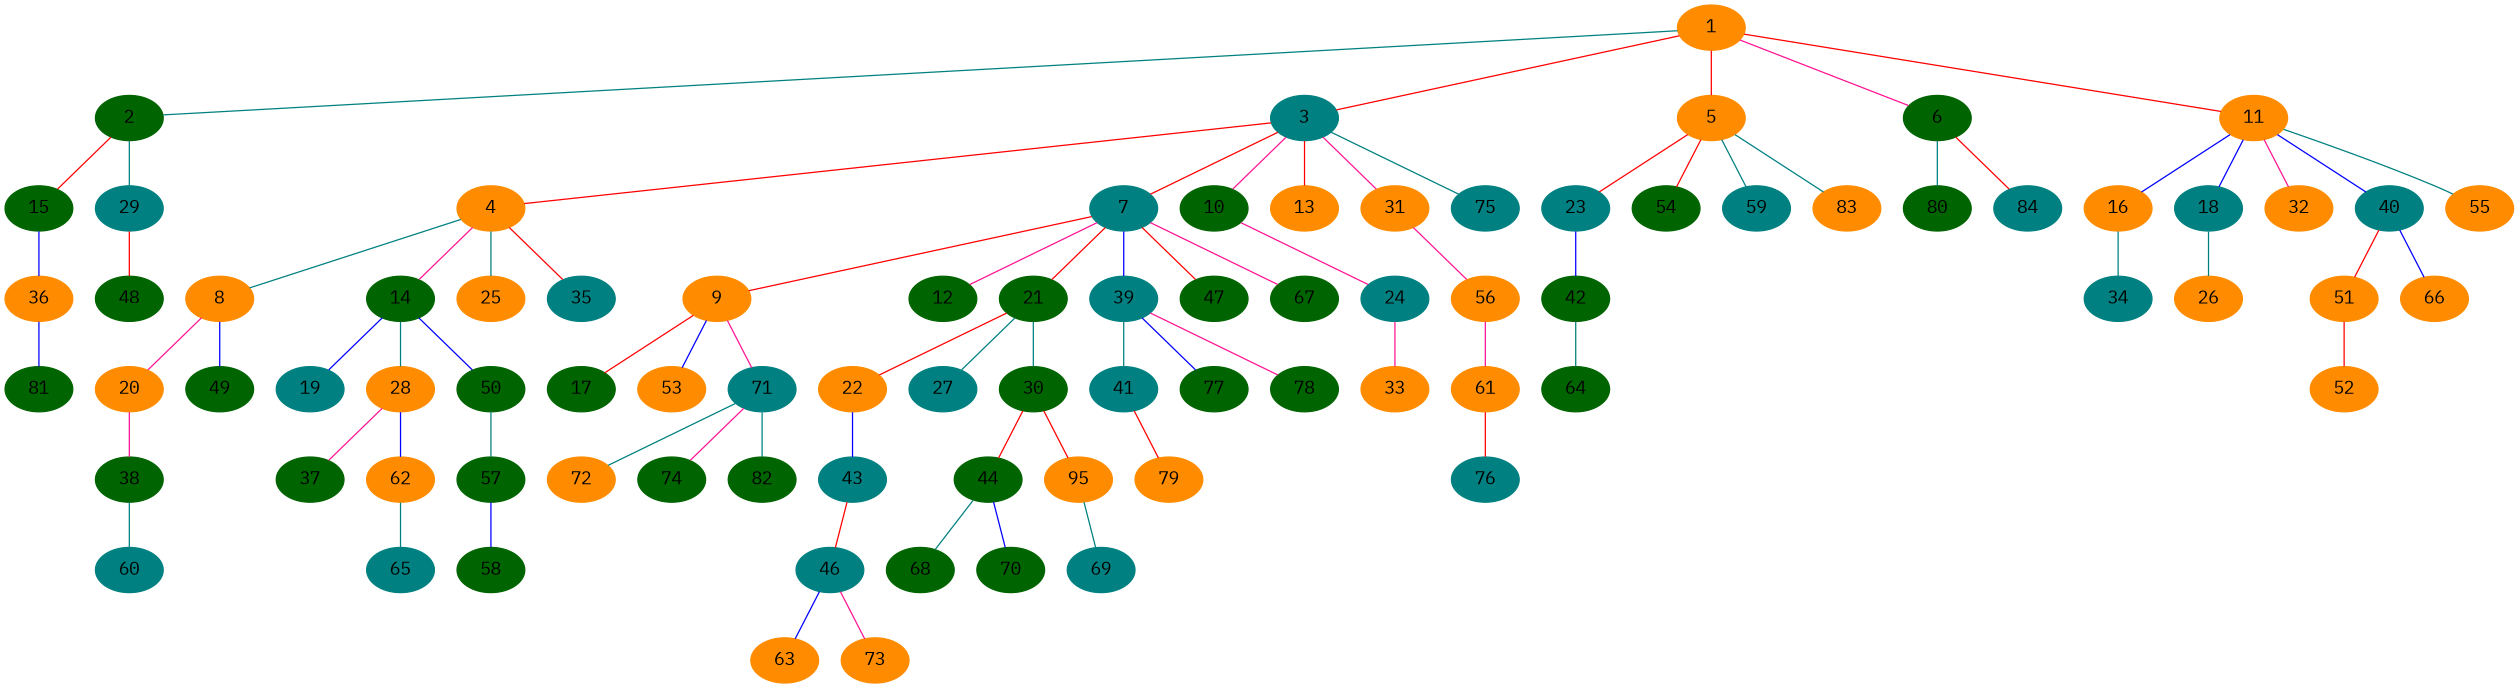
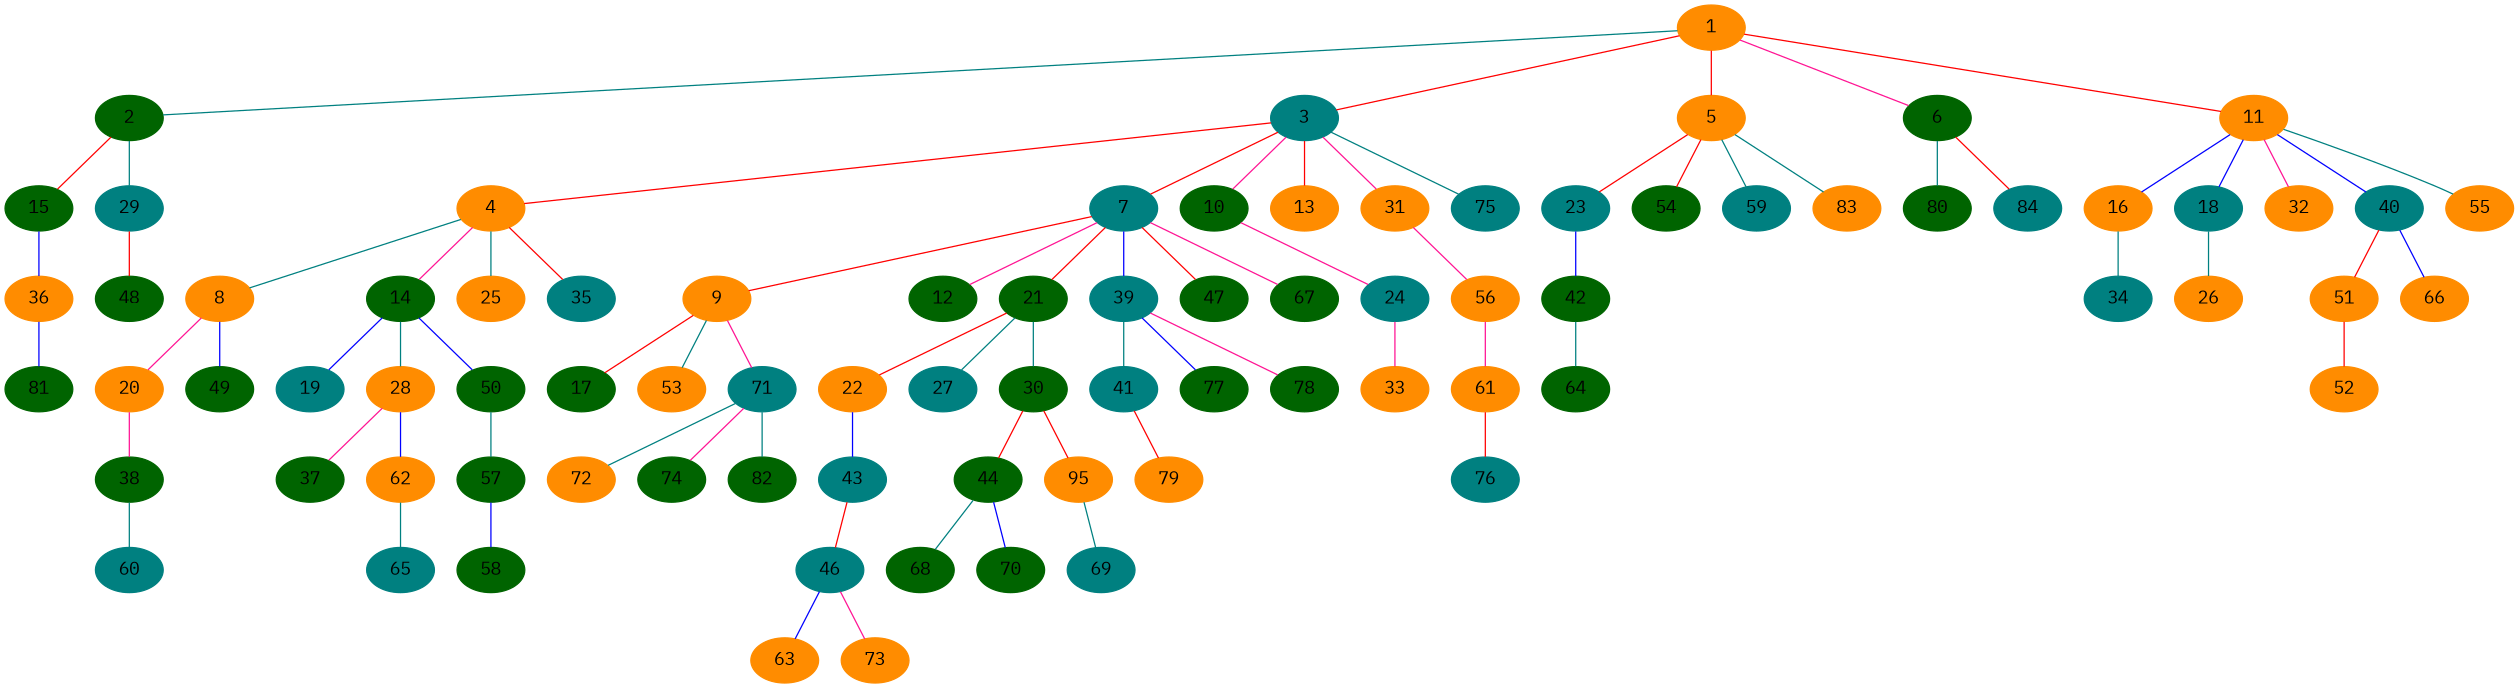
(694, 344) -> (694, 344)
